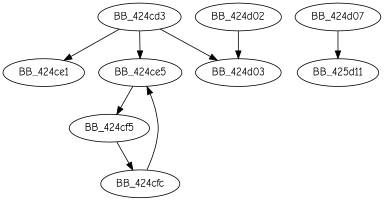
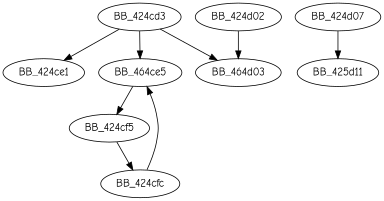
(140, 73) -> (140, 73)
(238, 73) -> (238, 73)
